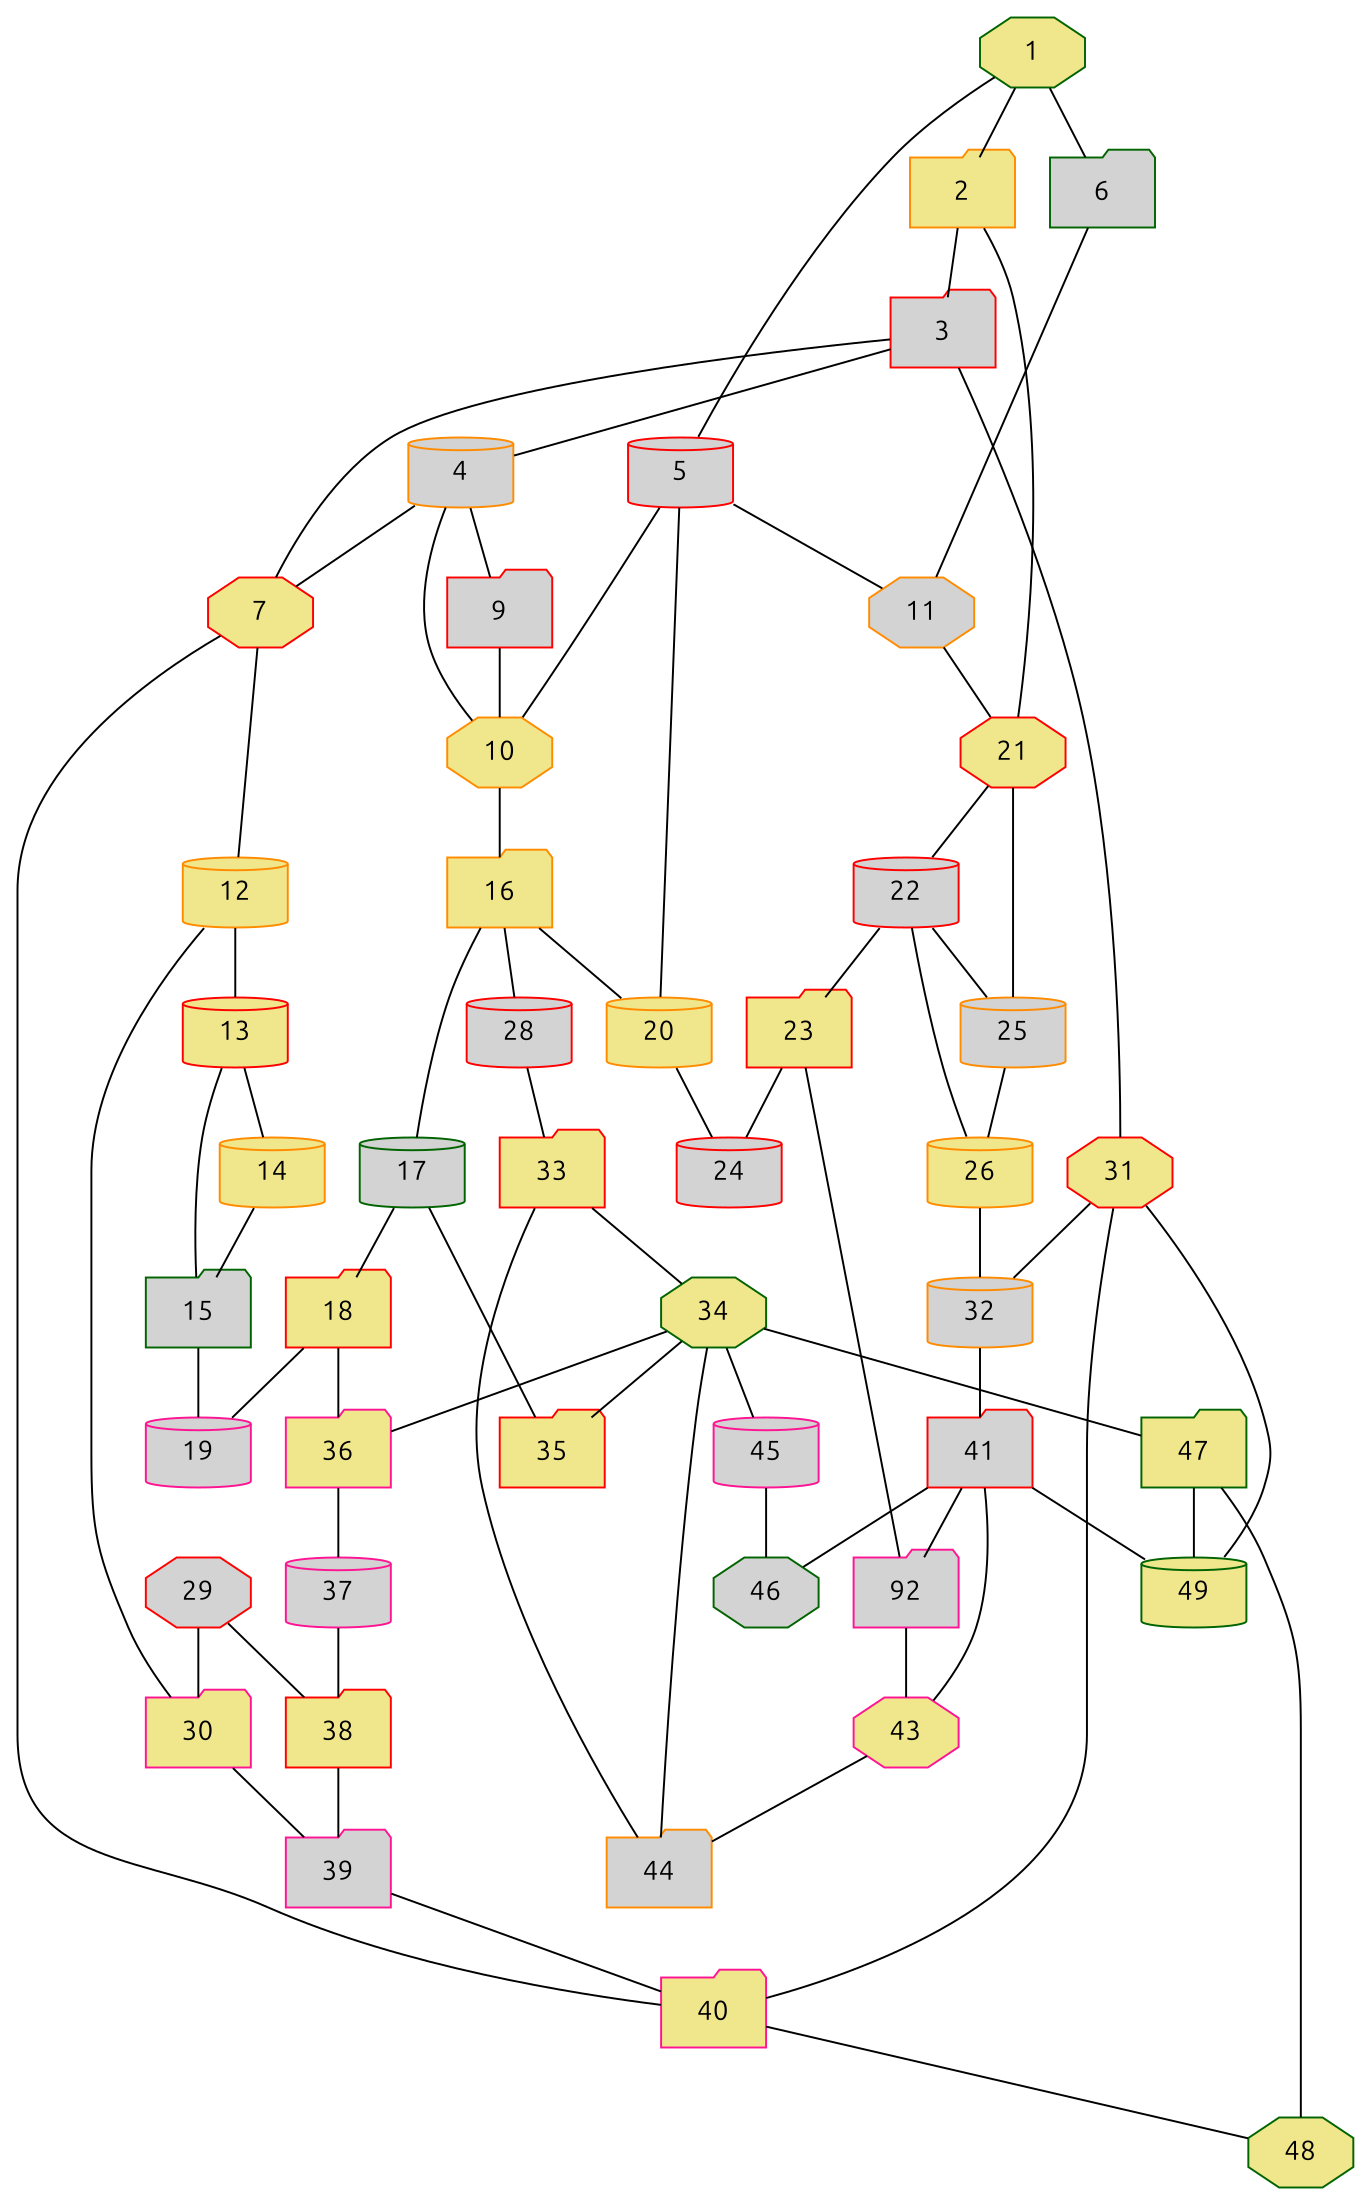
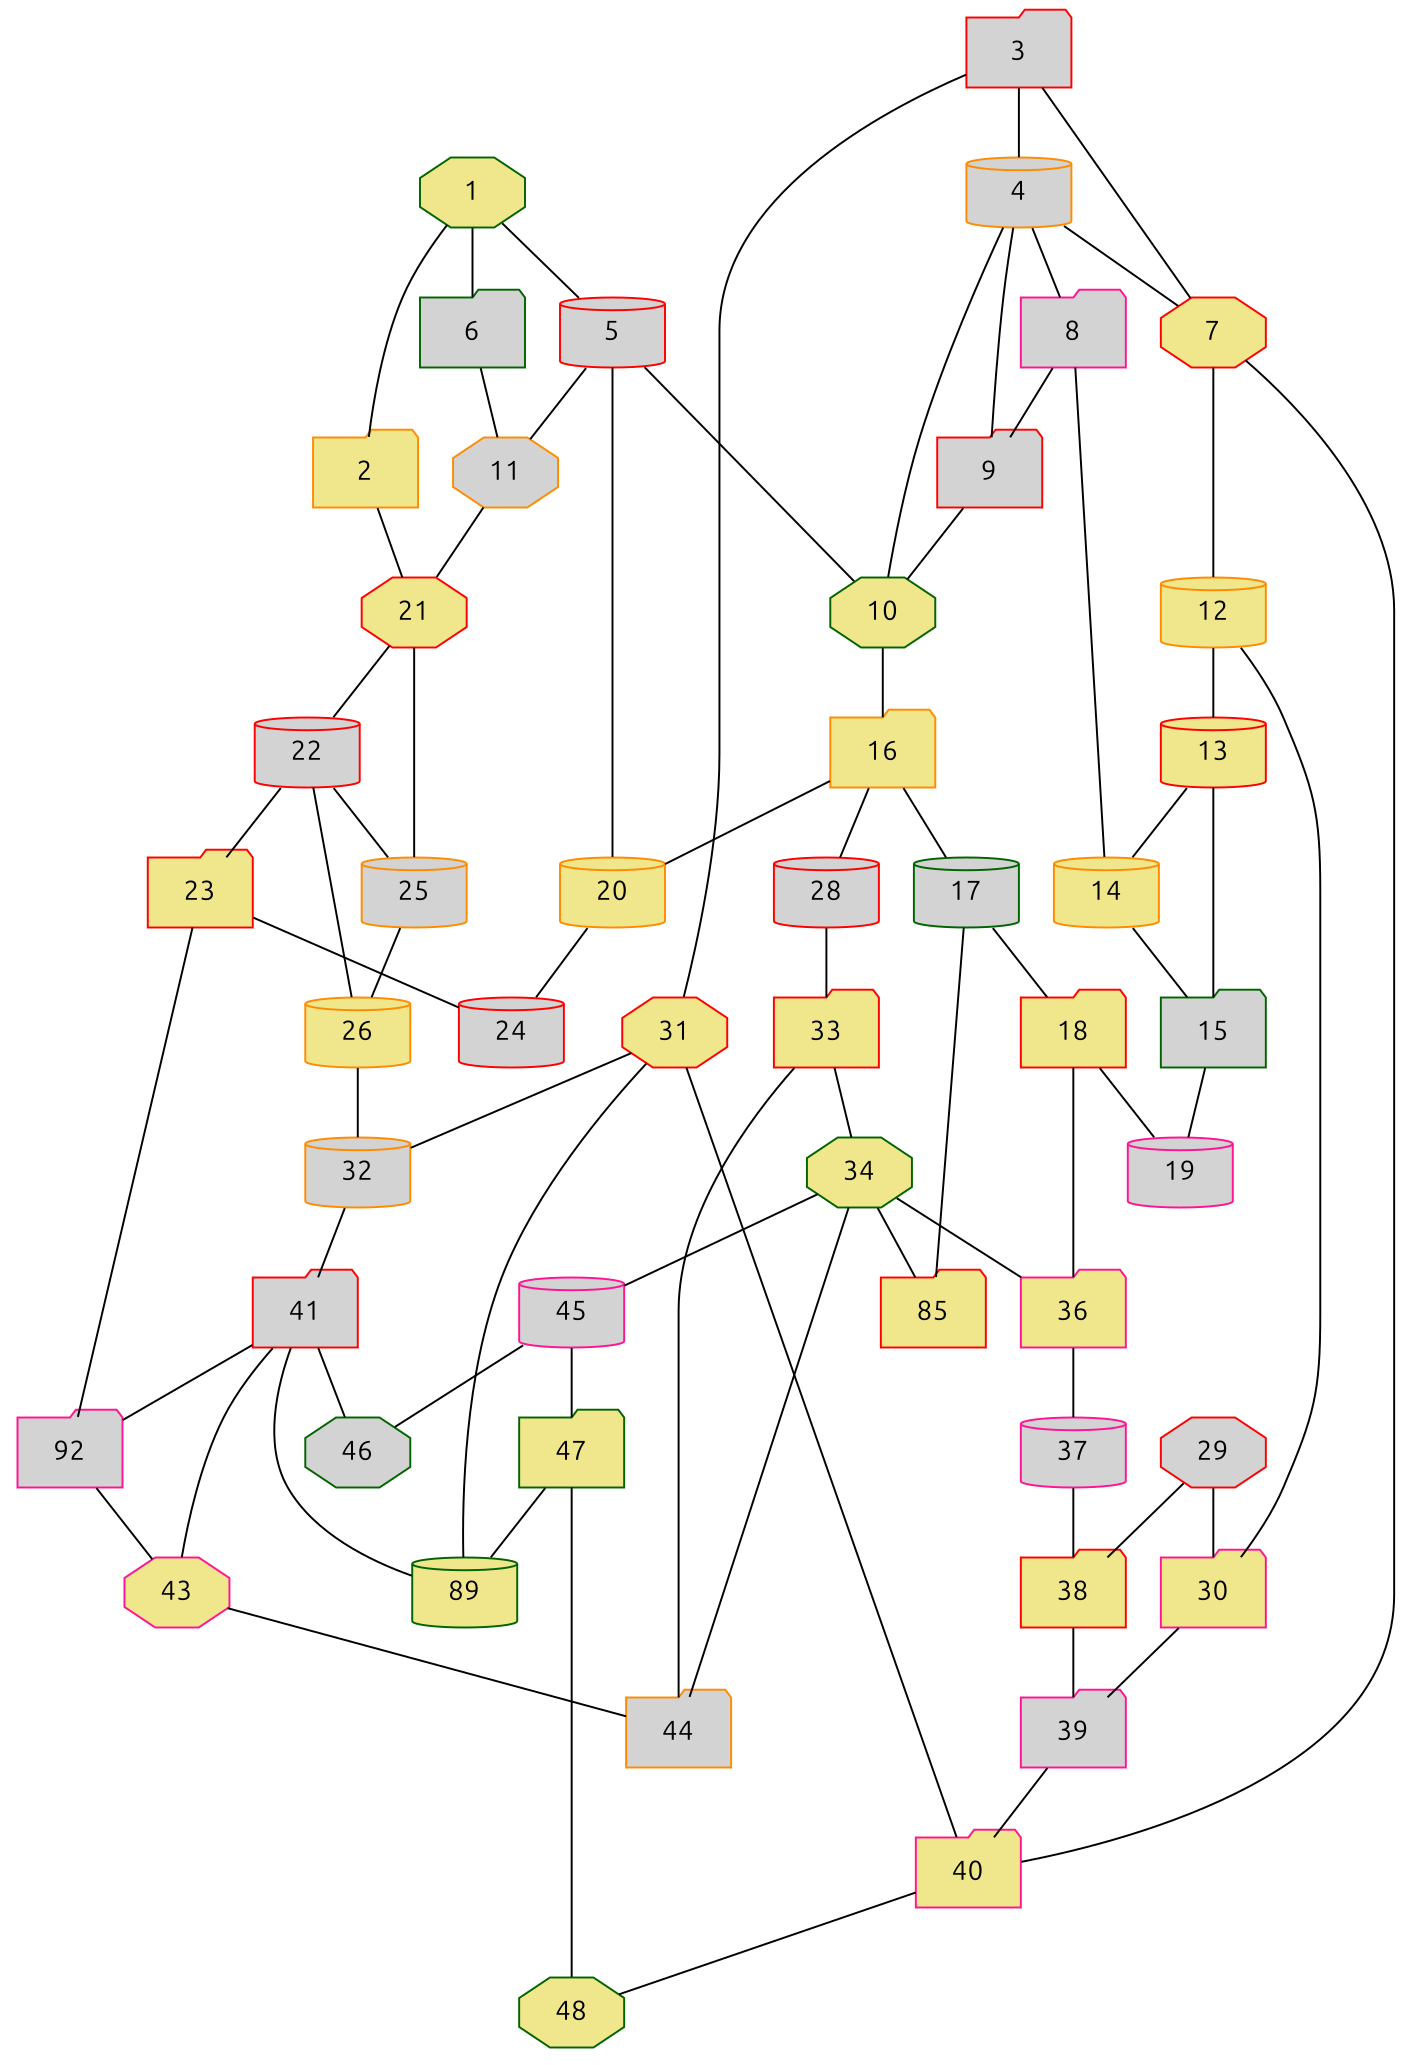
(953, 263) -> none
none -> (1073, 332)
(500, 752) -> (883, 612)
(953, 1382) -> (572, 1383)
(552, 1452) -> (933, 1312)
(1194, 1592) -> (465, 1592)
